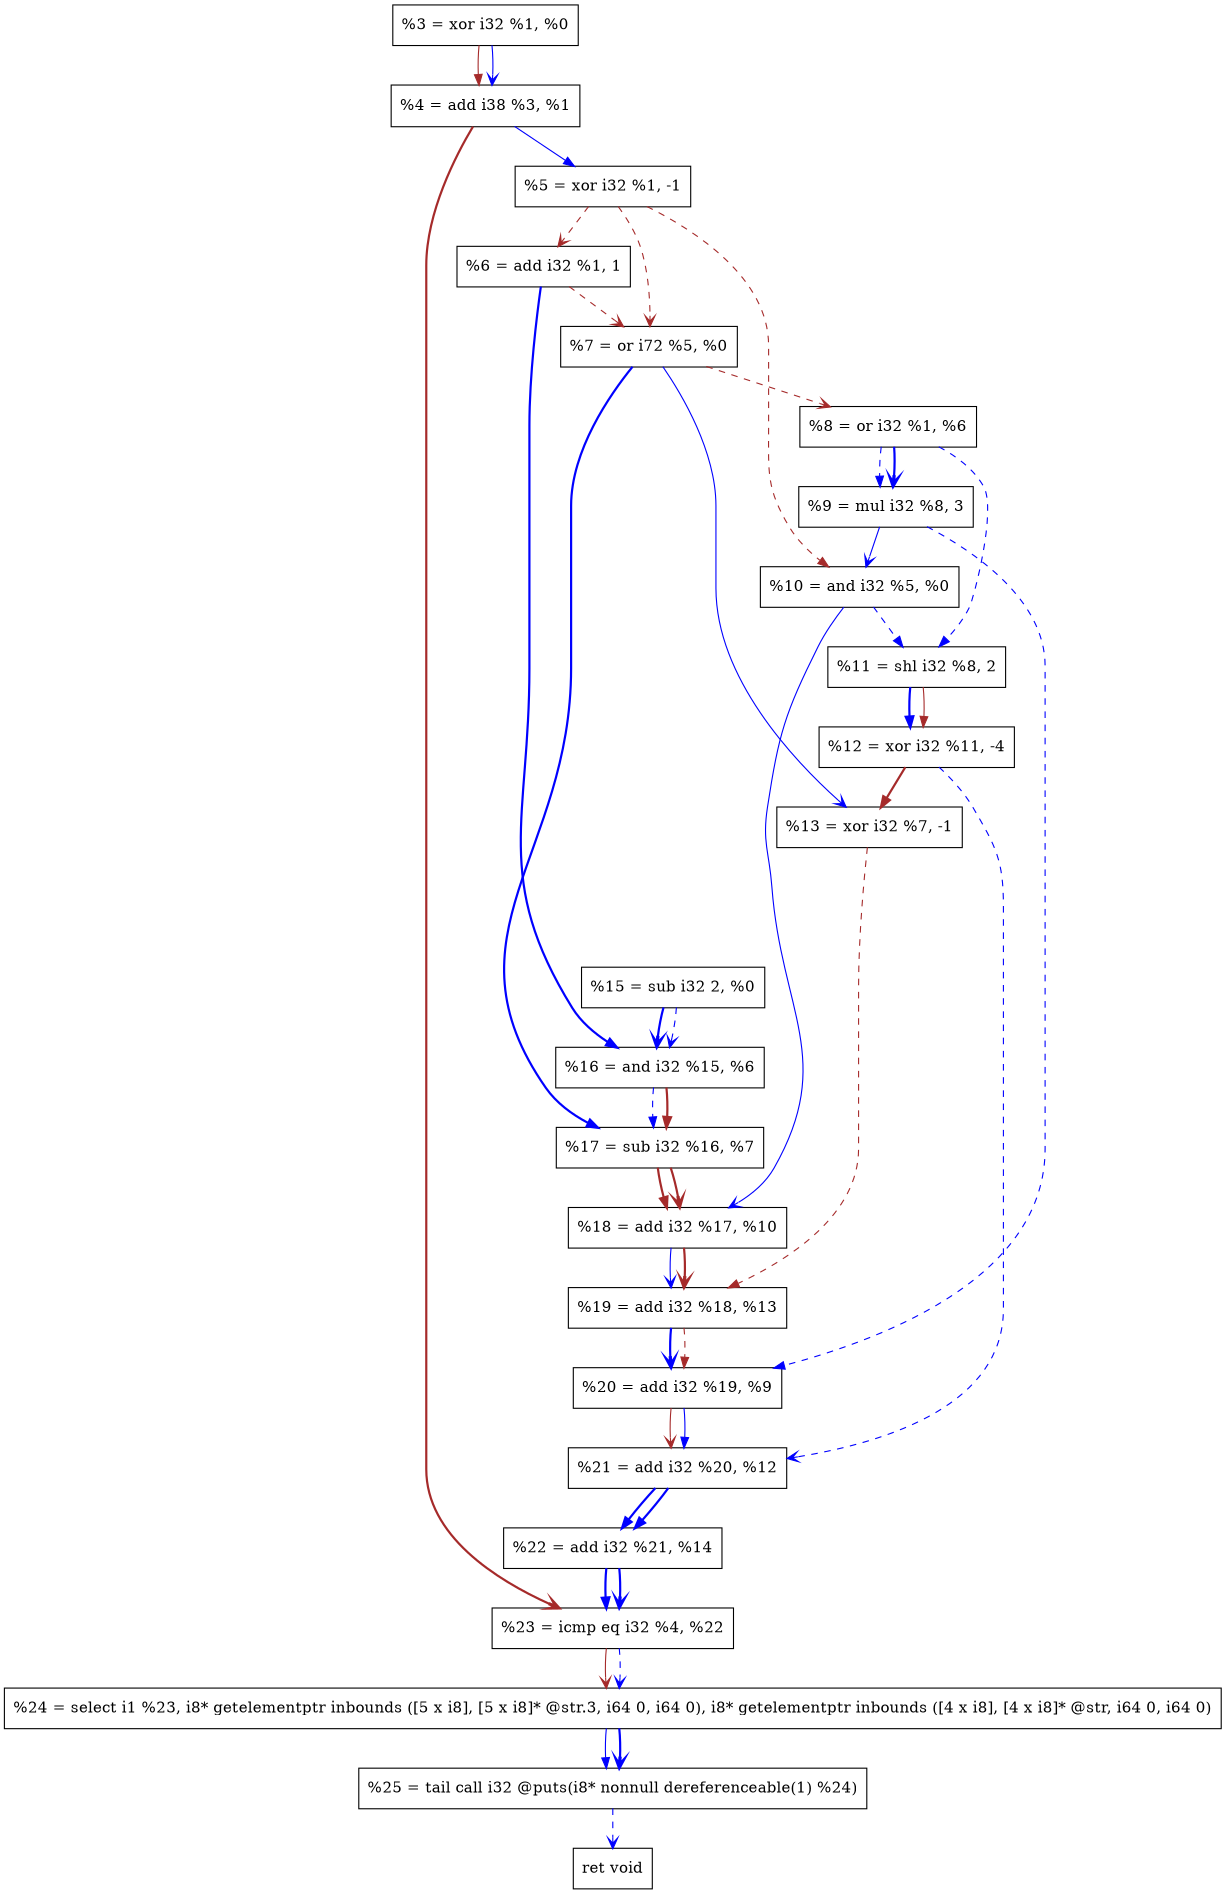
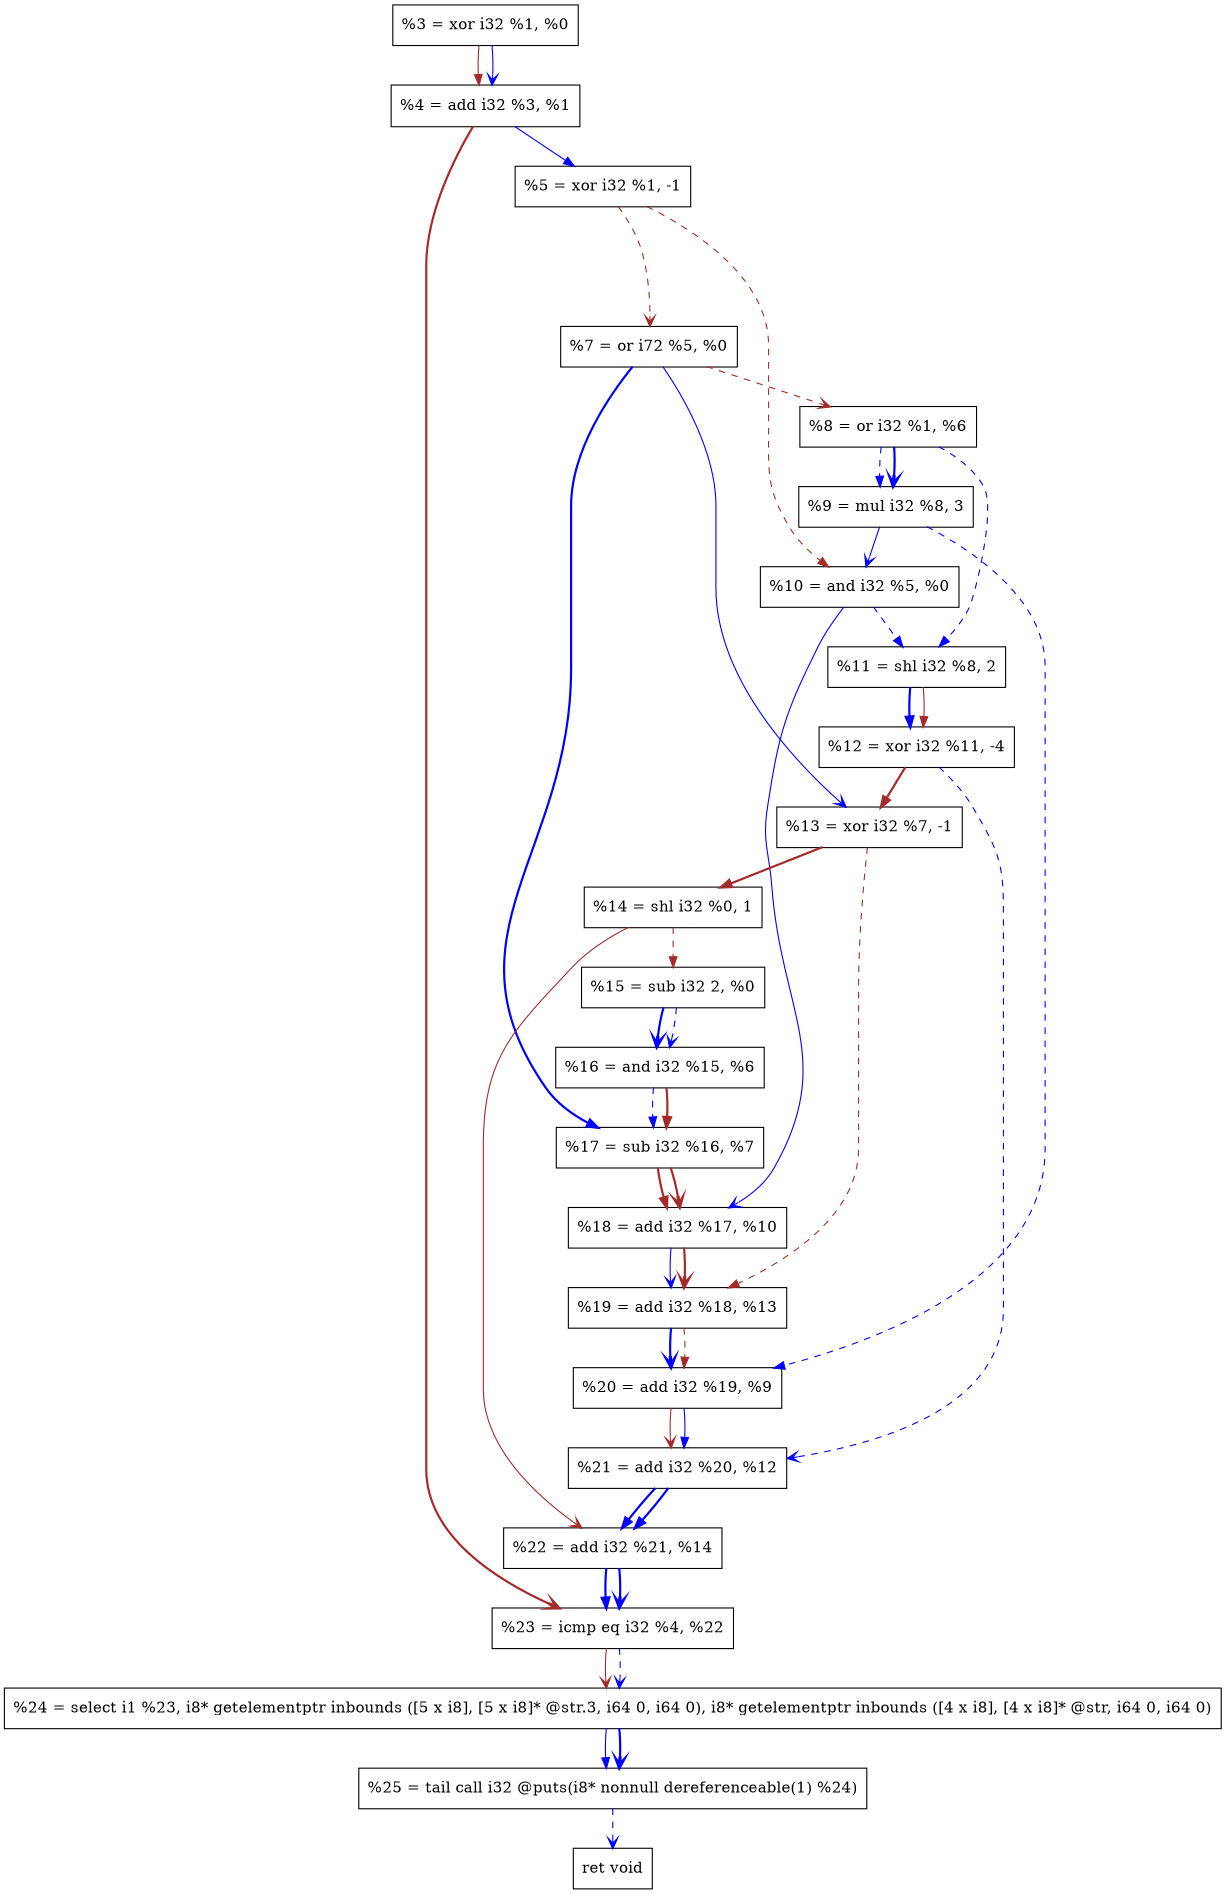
(486, 106) -> (486, 106)
(544, 267) -> none
none -> (673, 907)
